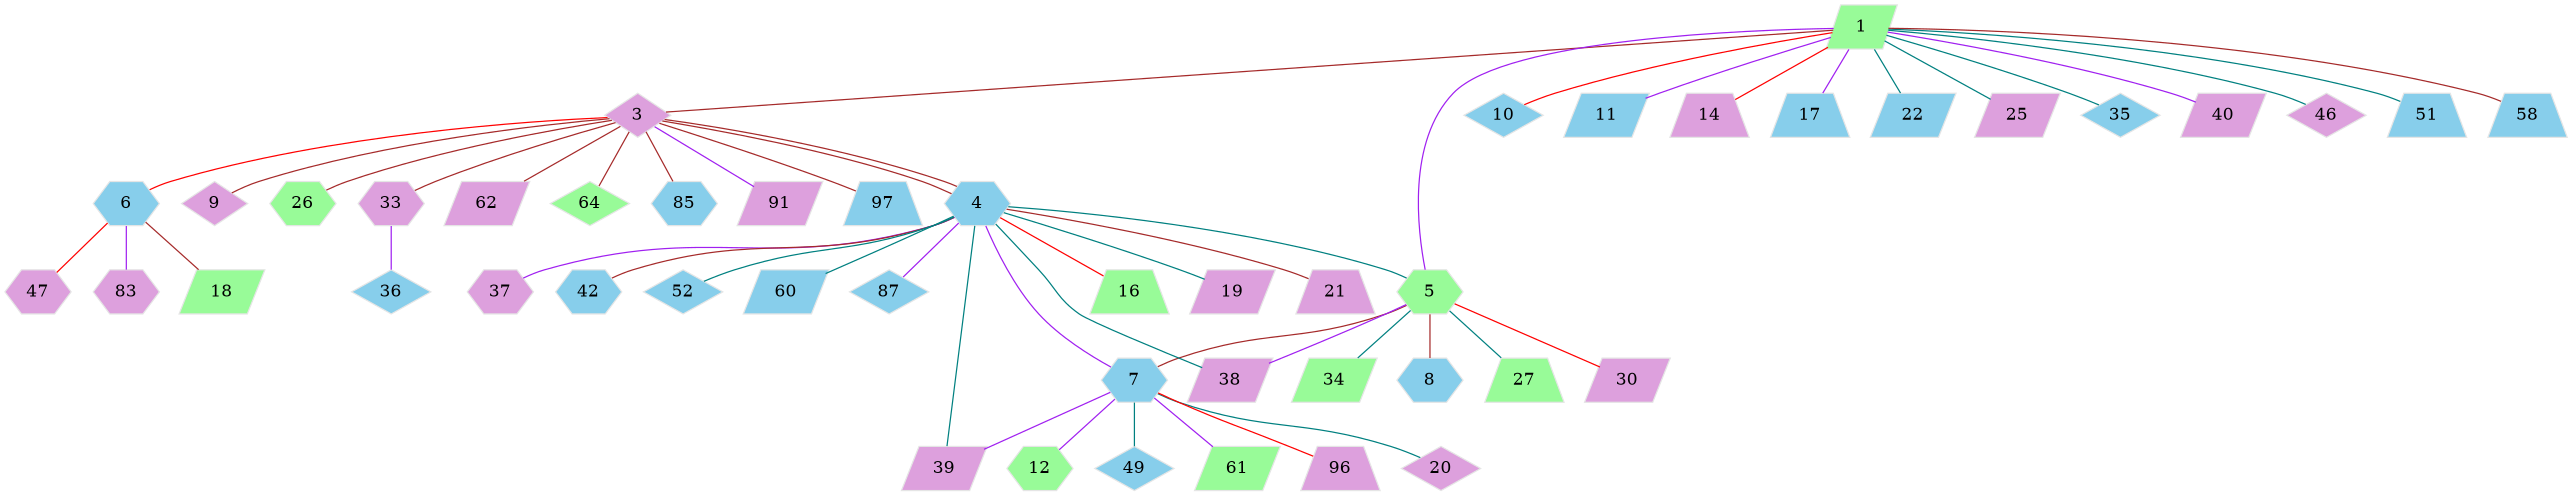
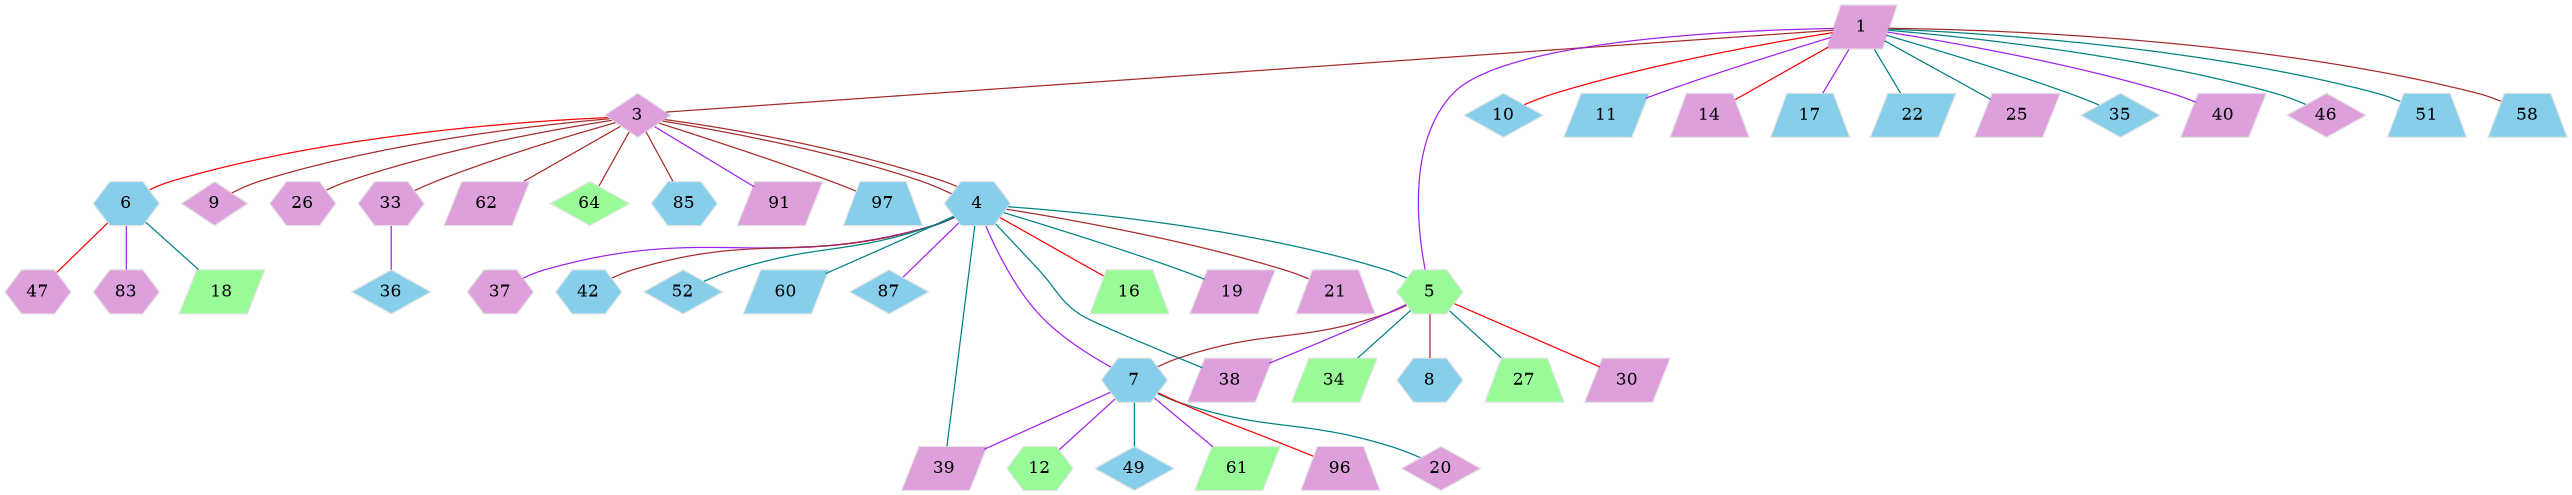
(1862, 27) -> (1862, 27)
(303, 204) -> (303, 204)
(172, 246) -> (172, 246)
